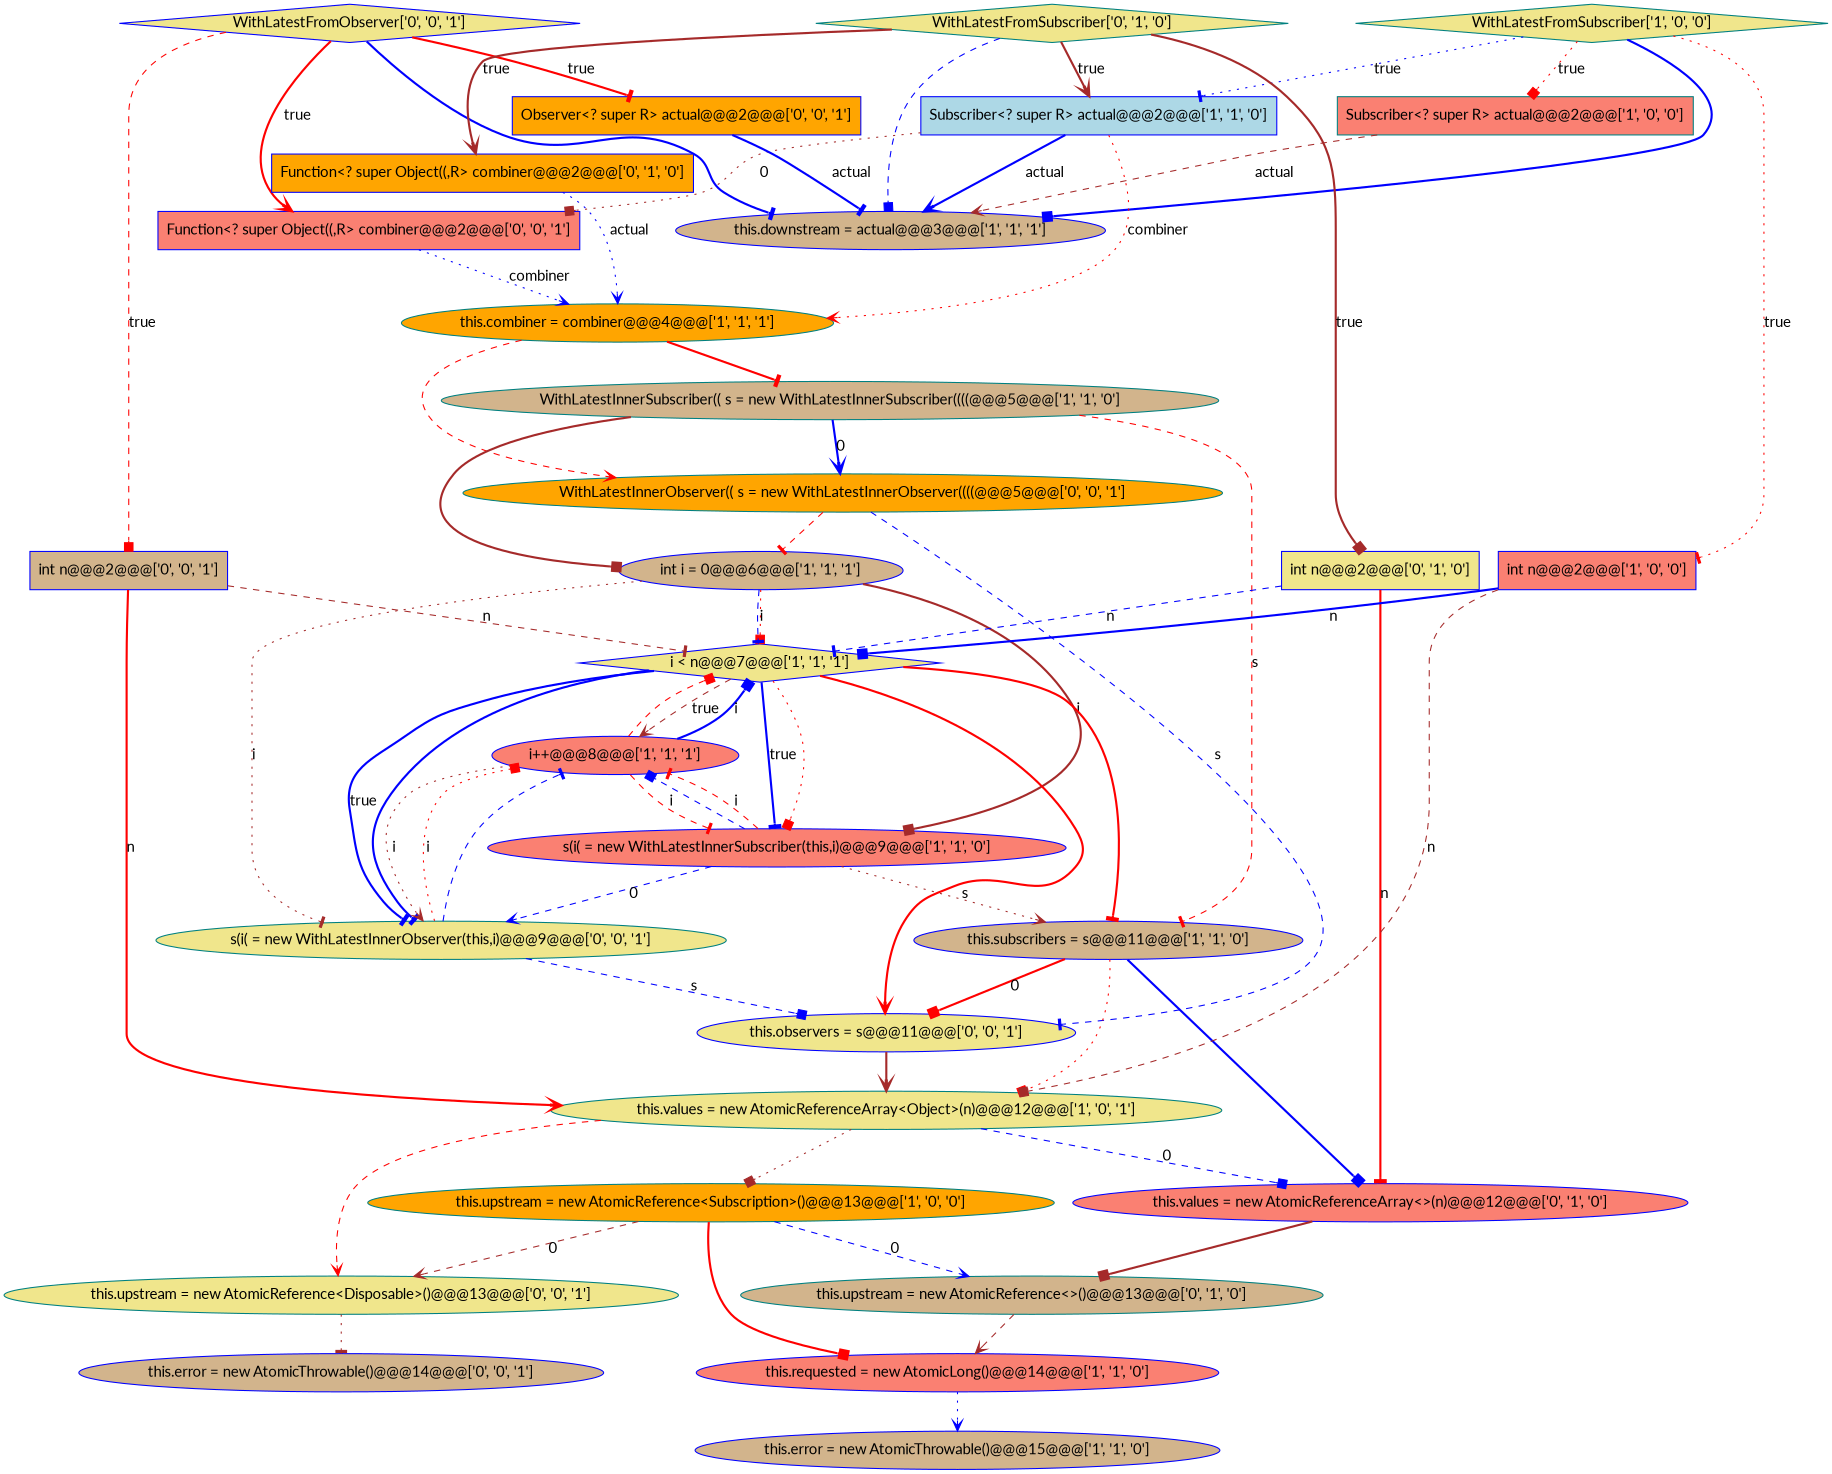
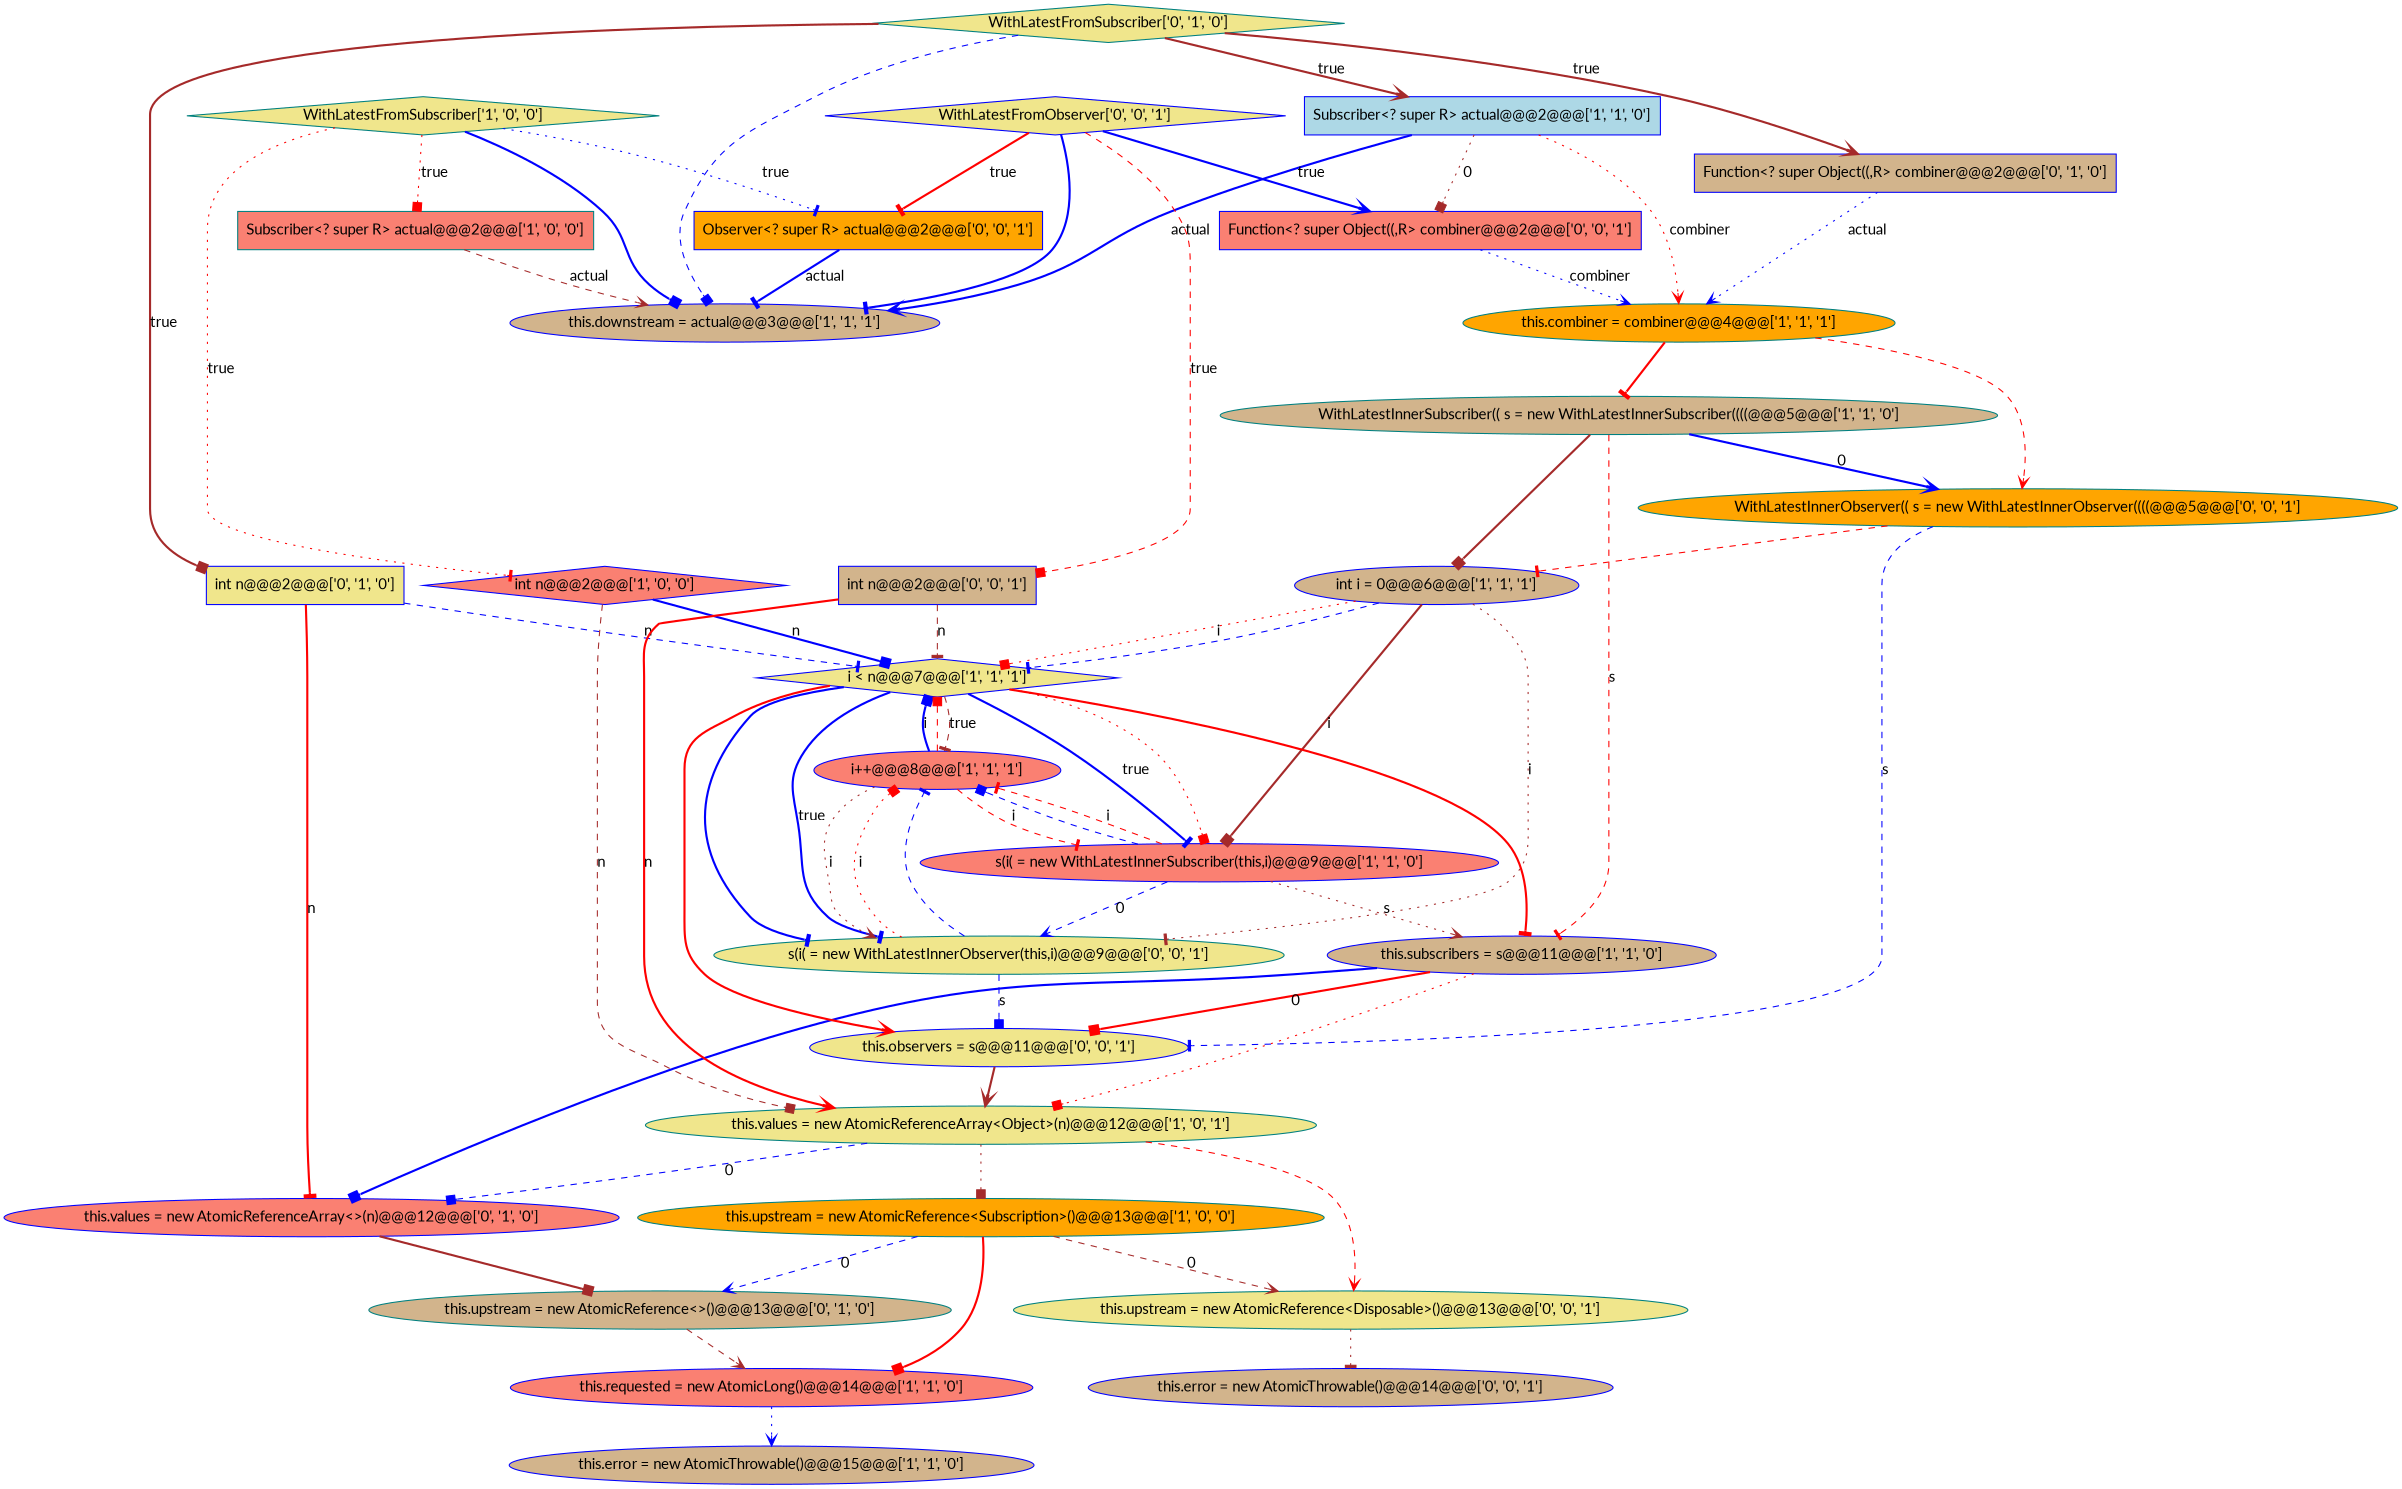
(1363, 66) -> (660, 161)
(272, 117) -> (1231, 170)
(483, 173) -> (1905, 173)
(1597, 571) -> (605, 585)
(689, 703) -> (949, 721)
